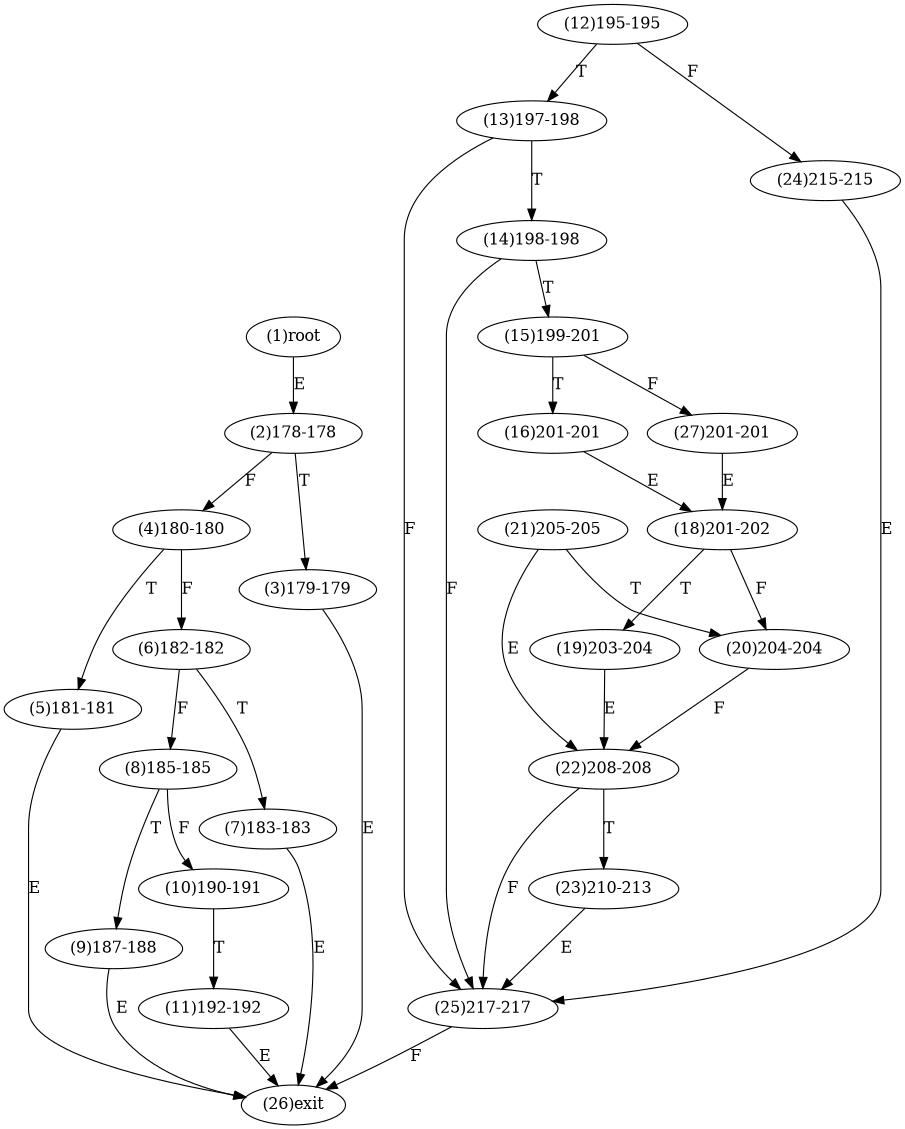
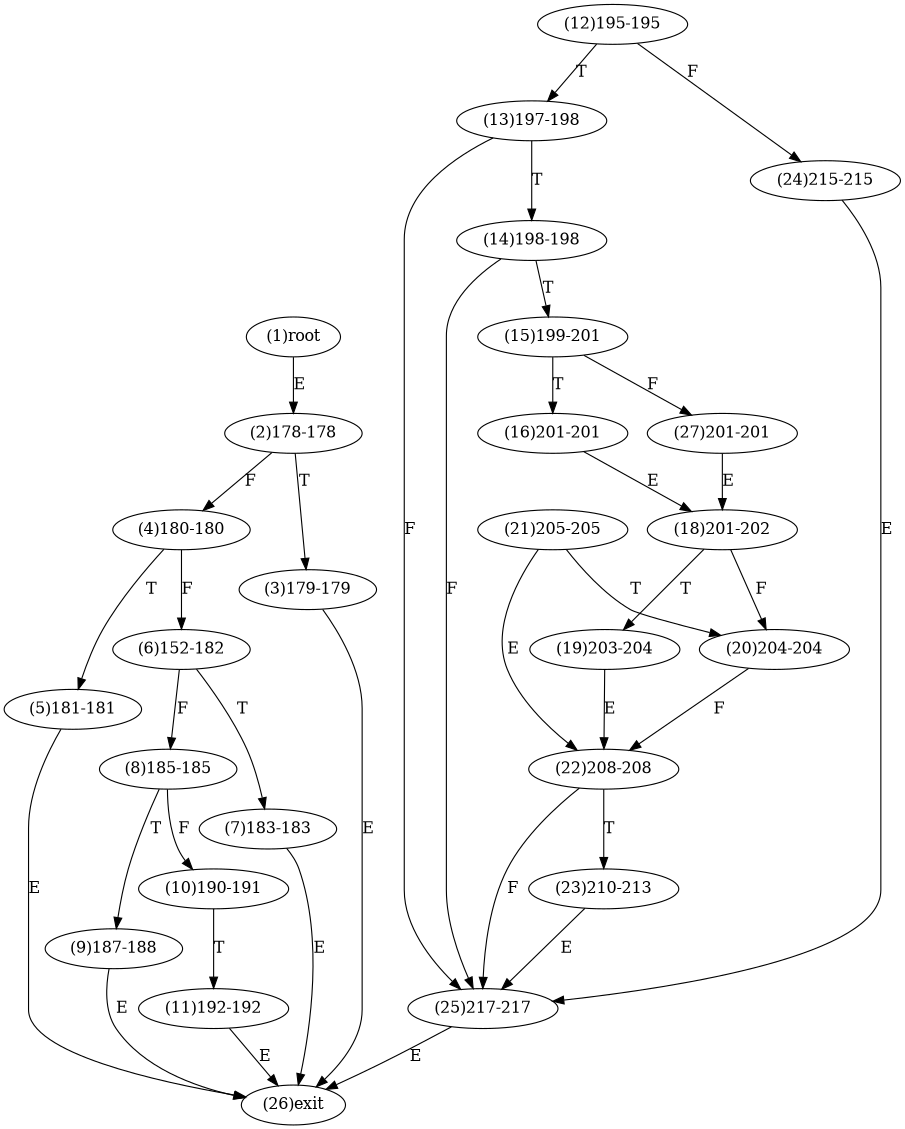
(181, 649) -> (181, 649)
(416, 1057) -> (416, 1057)
